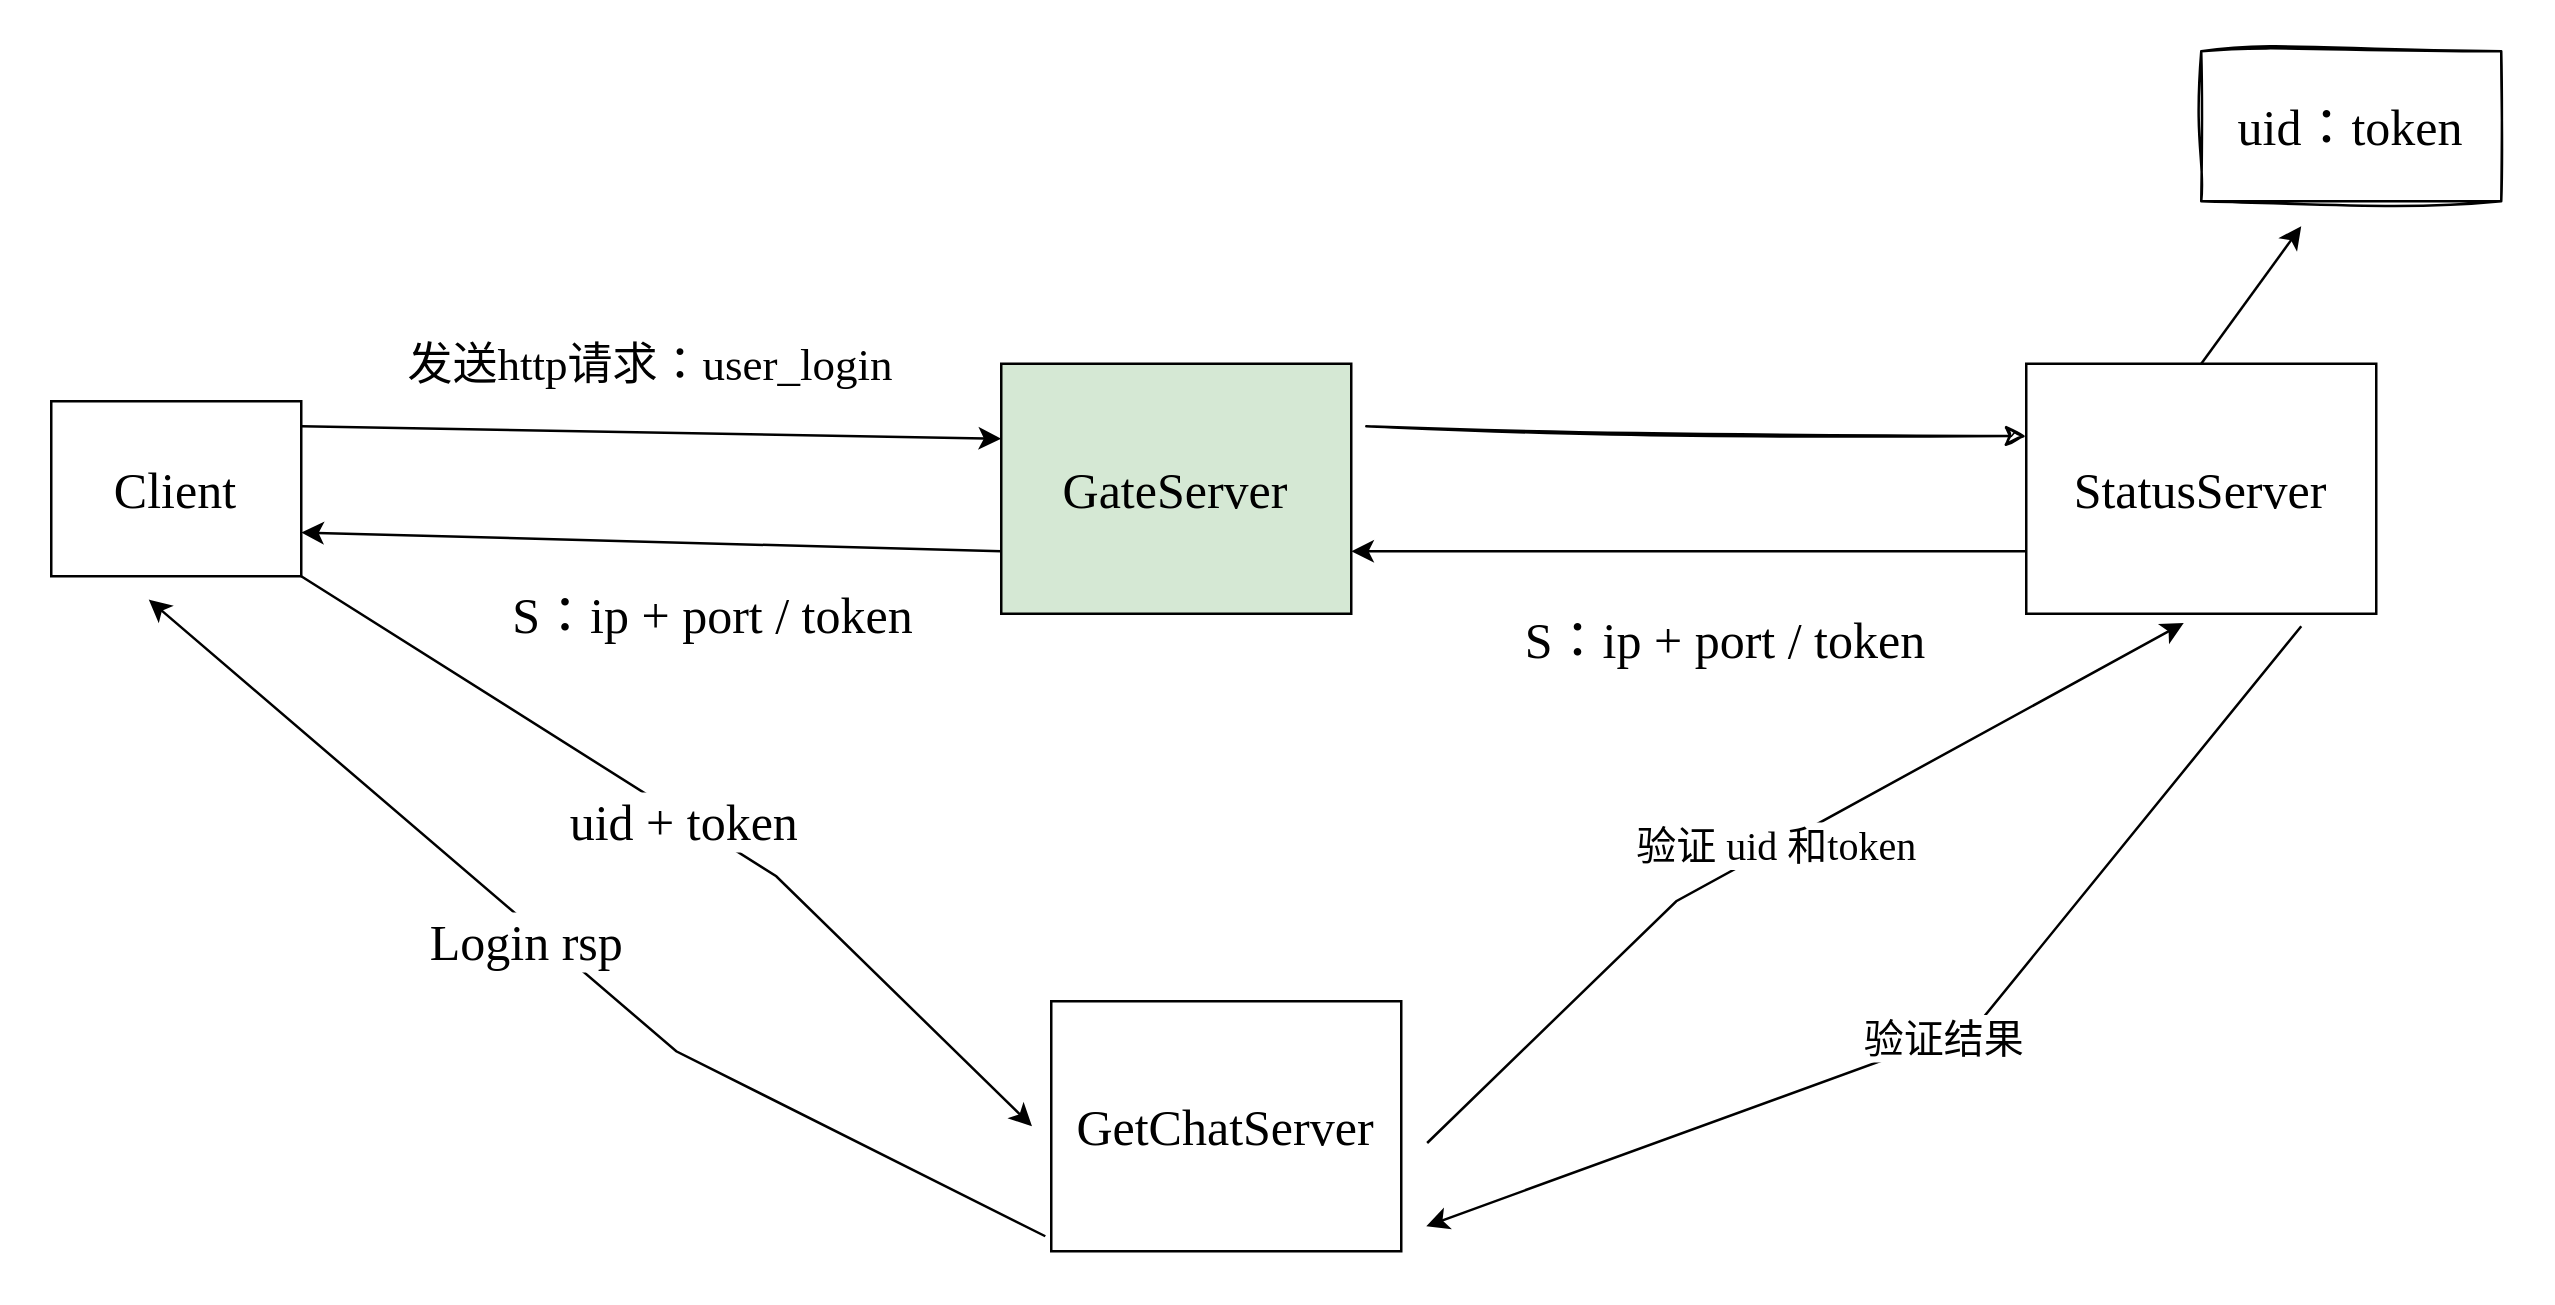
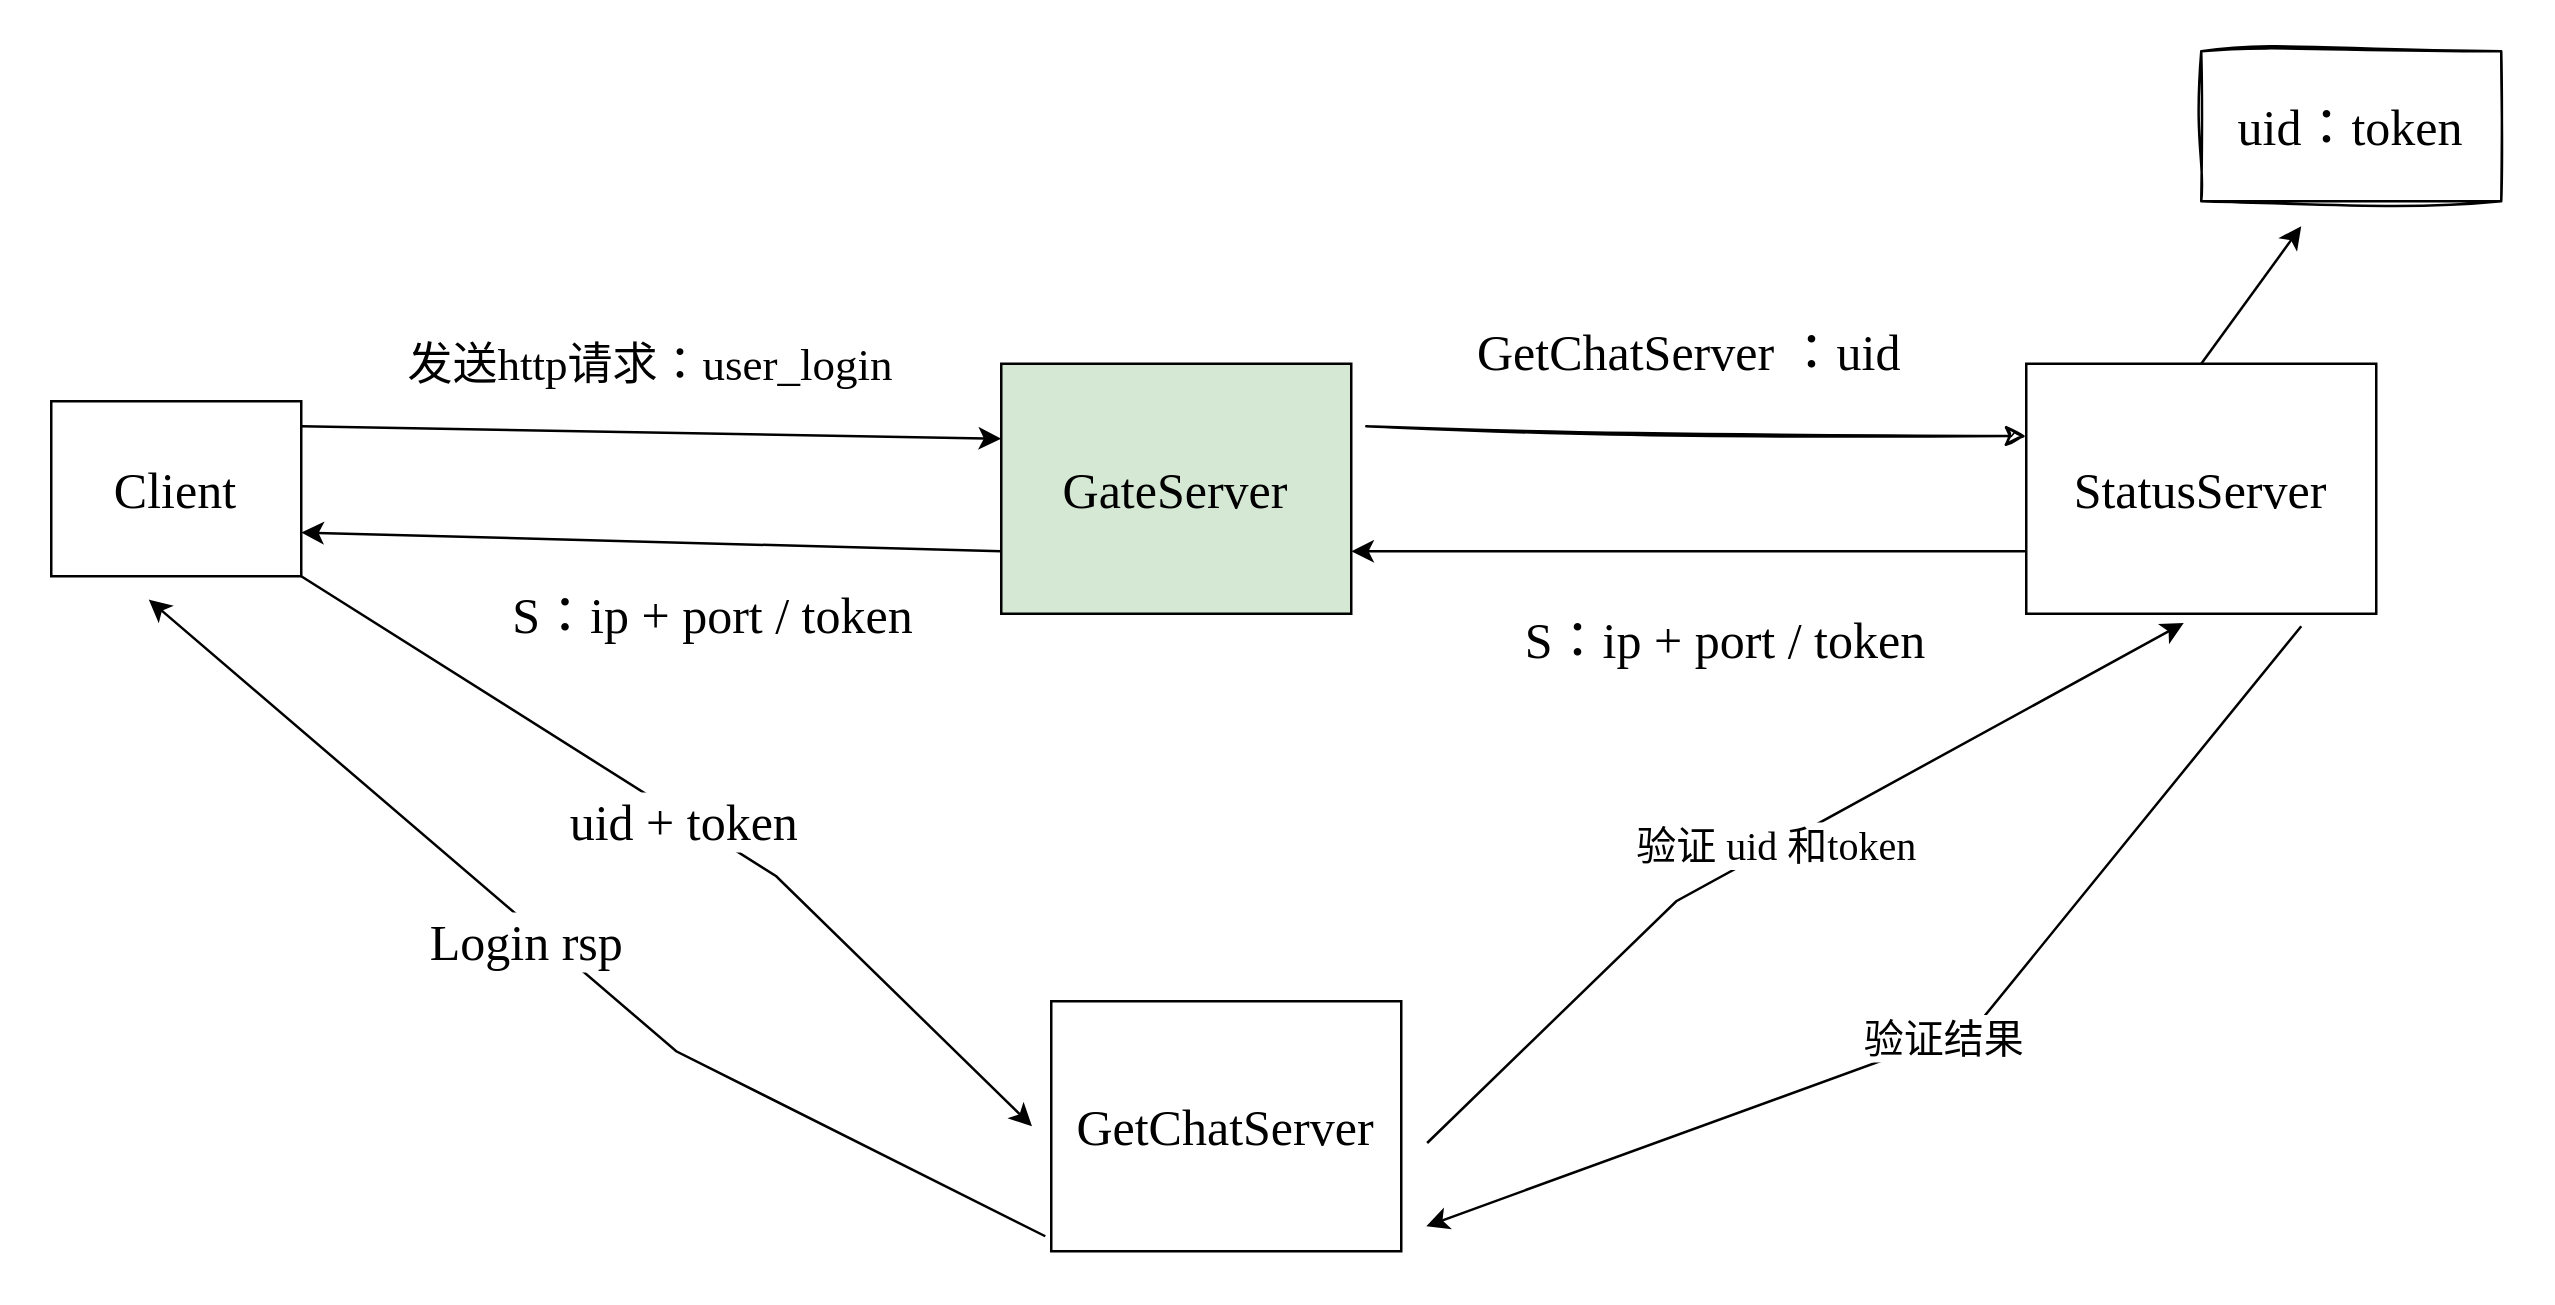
none -> (1689, 351)
